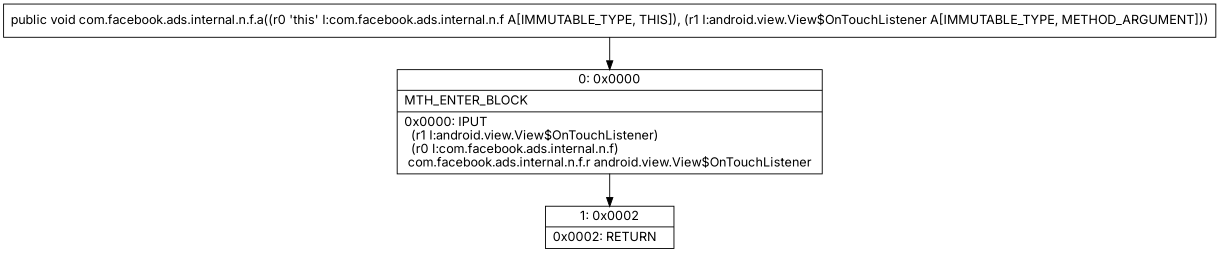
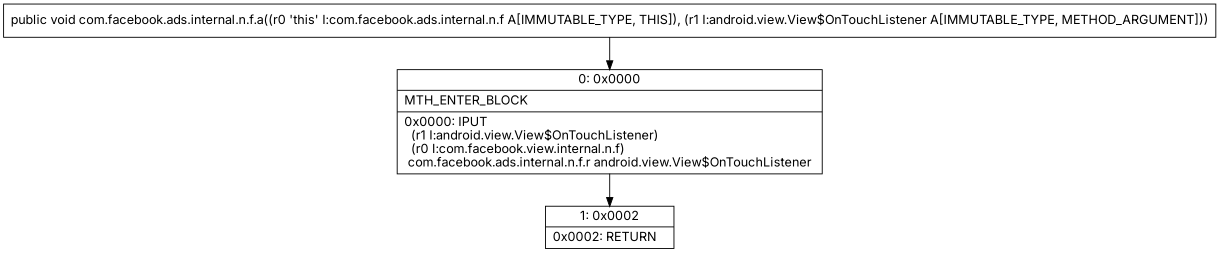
(512, 149) -> (515, 149)
